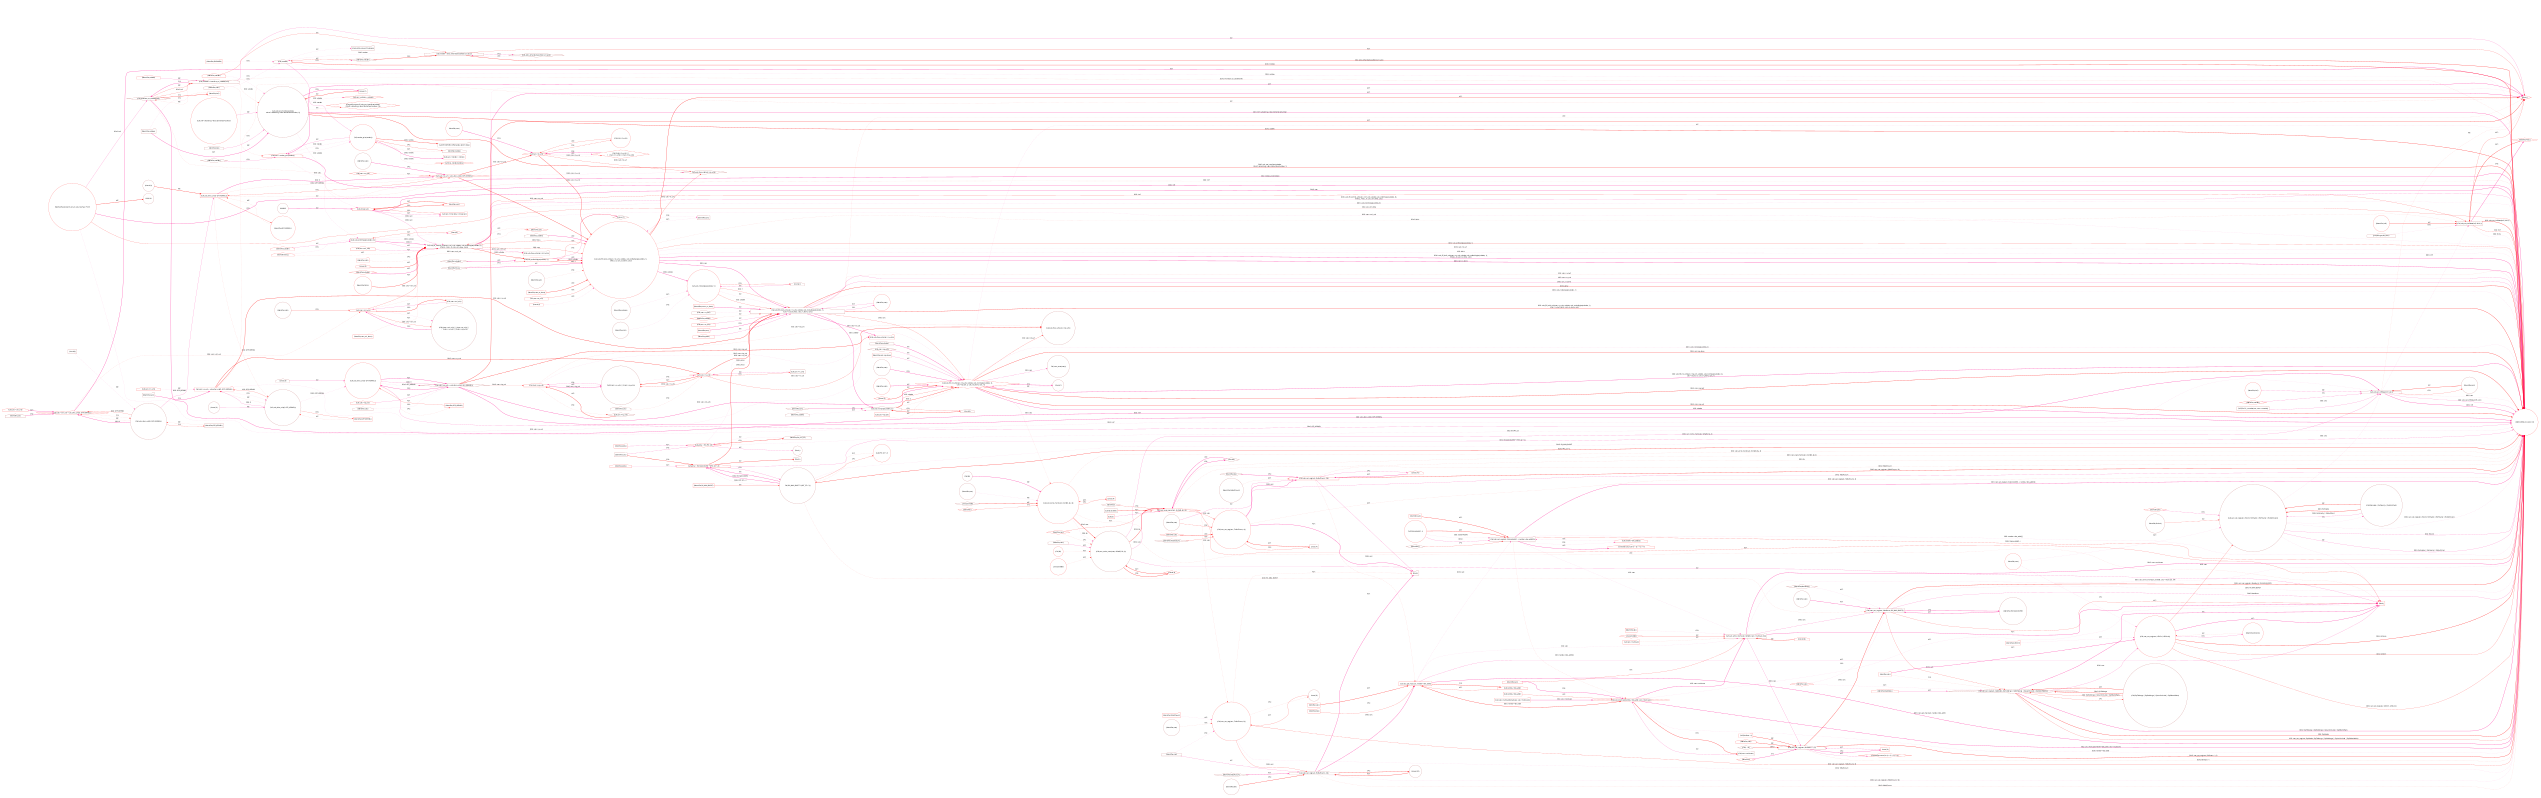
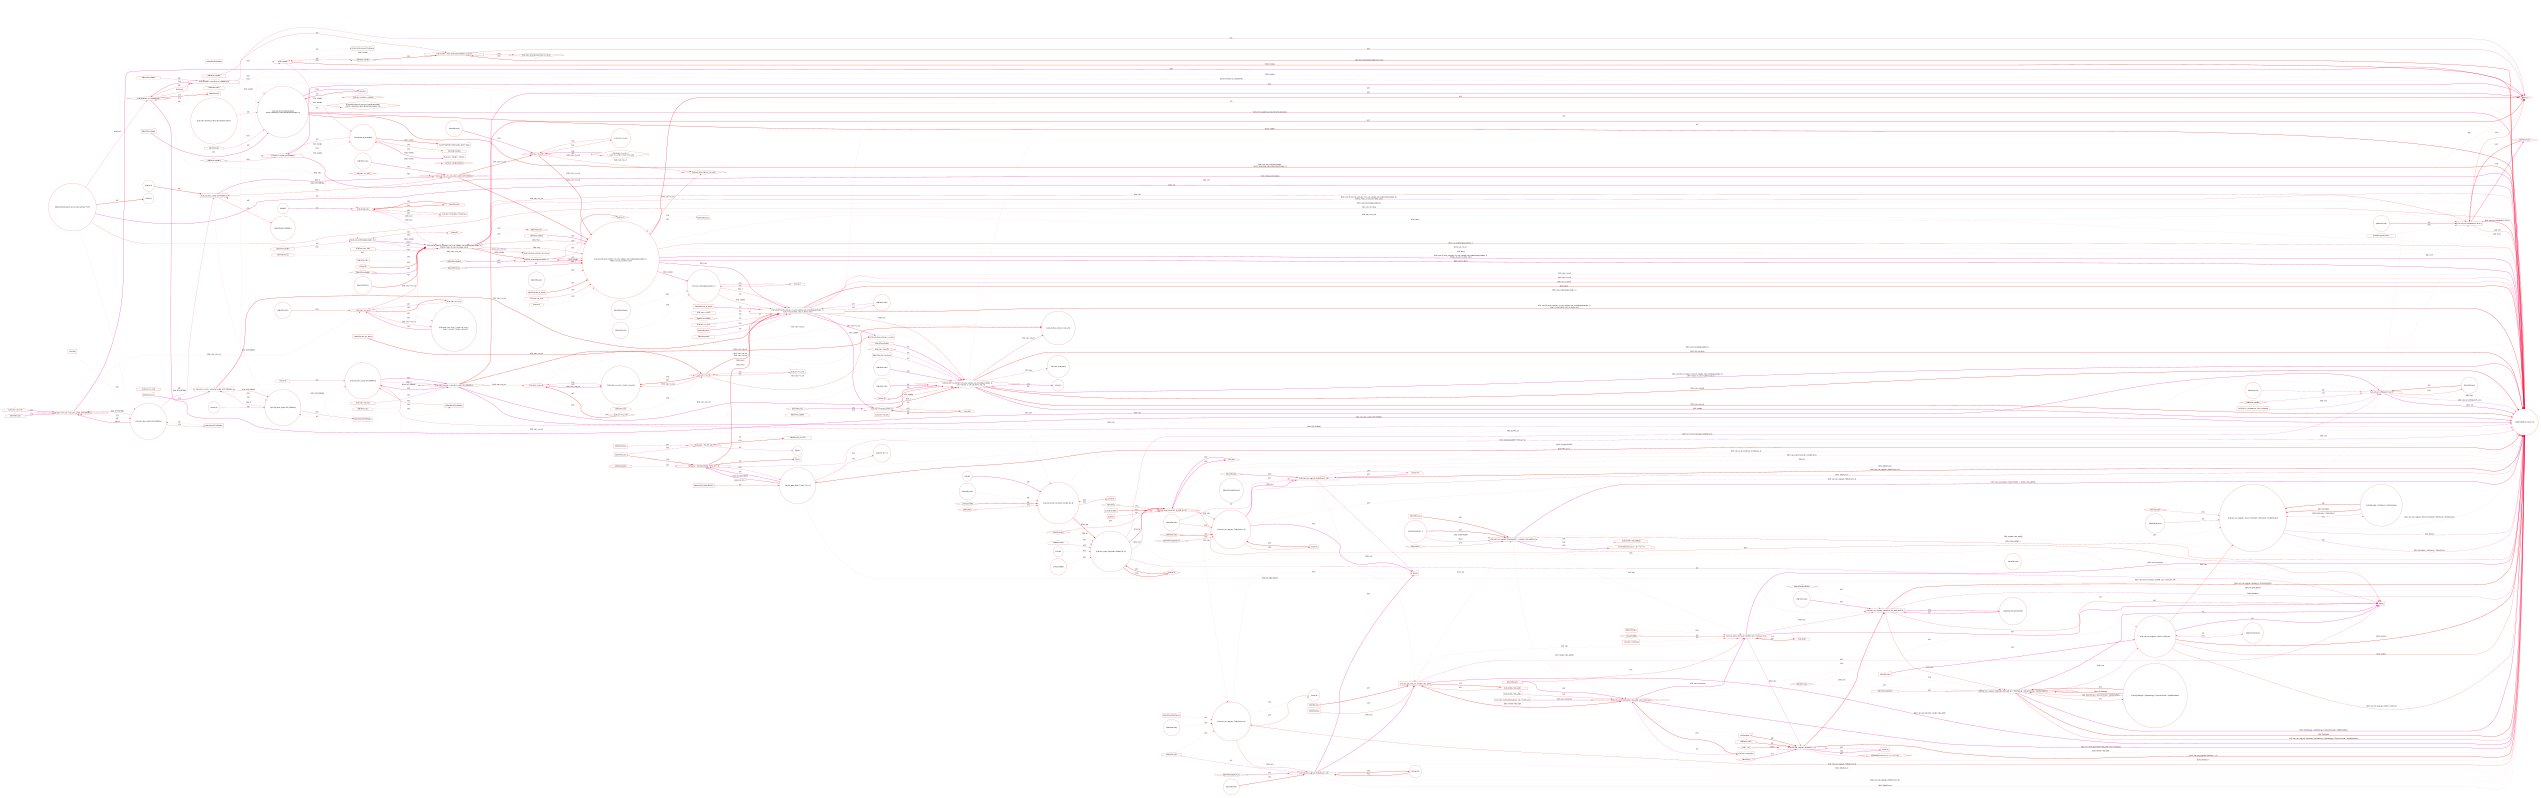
(1546, 190) -> none
(704, 307) -> (704, 307)
(451, 359) -> (536, 354)
none -> (1780, 638)
(2013, 643) -> none
